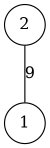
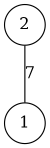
(31, 74) -> (31, 74)
